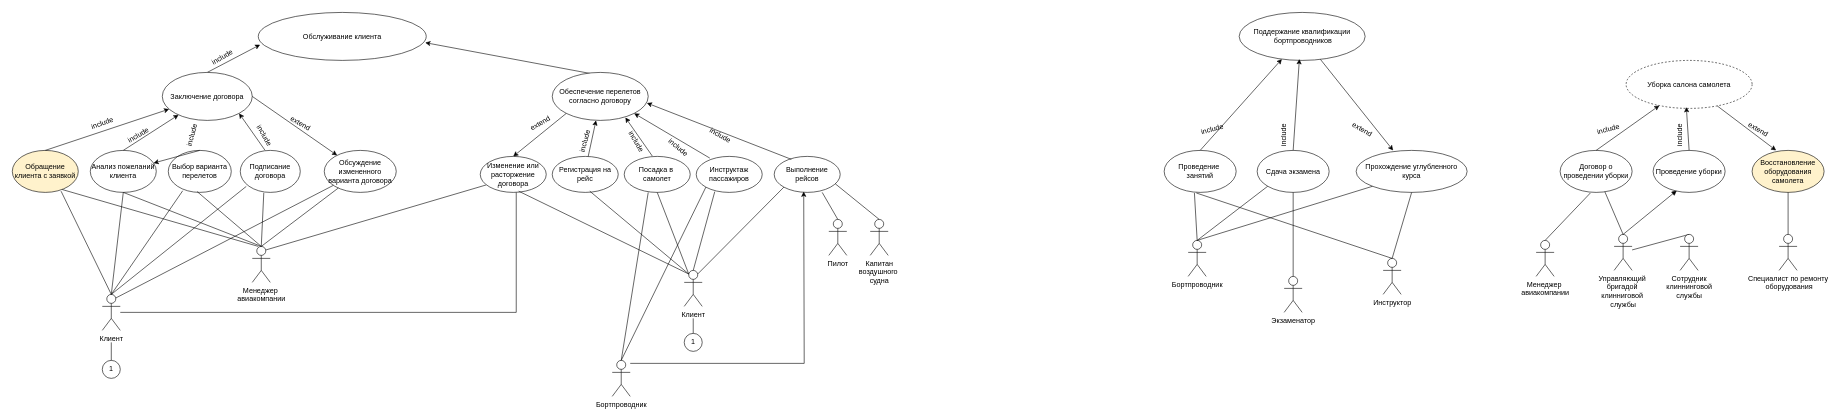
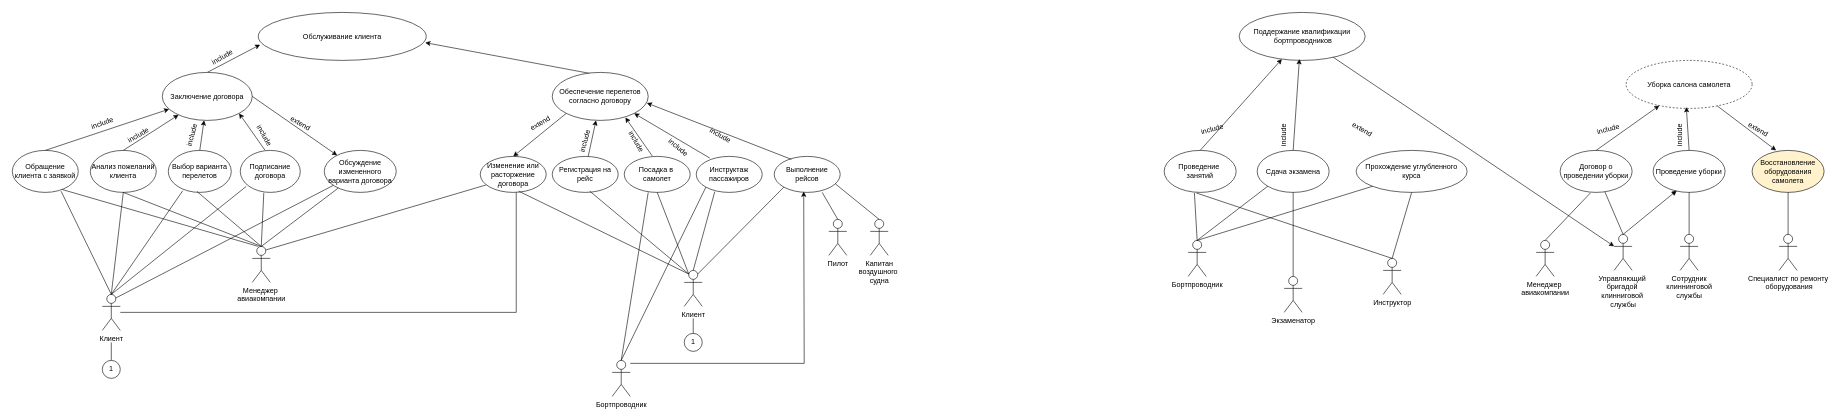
(1356, 104) -> (1472, 151)
(179, 156) -> (202, 136)
(45, 171) -> (45, 171)
(1661, 242) -> (1689, 213)
